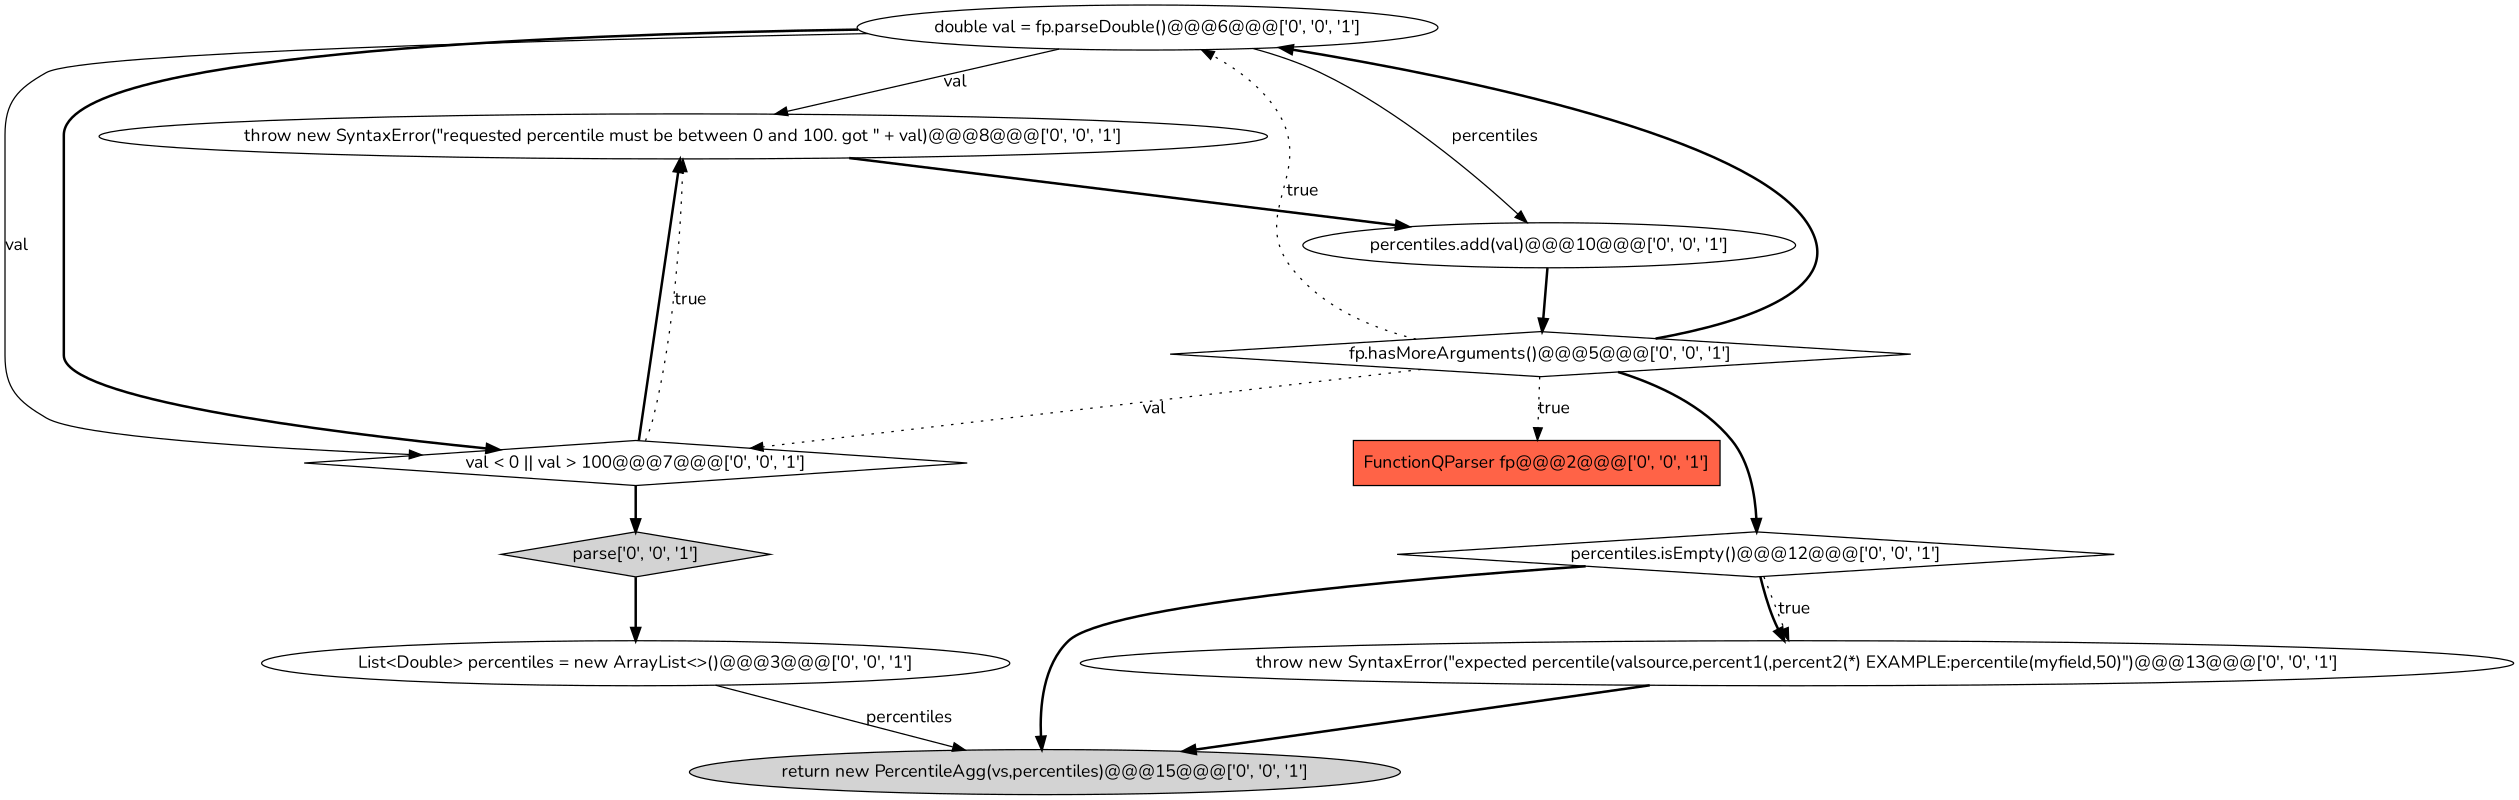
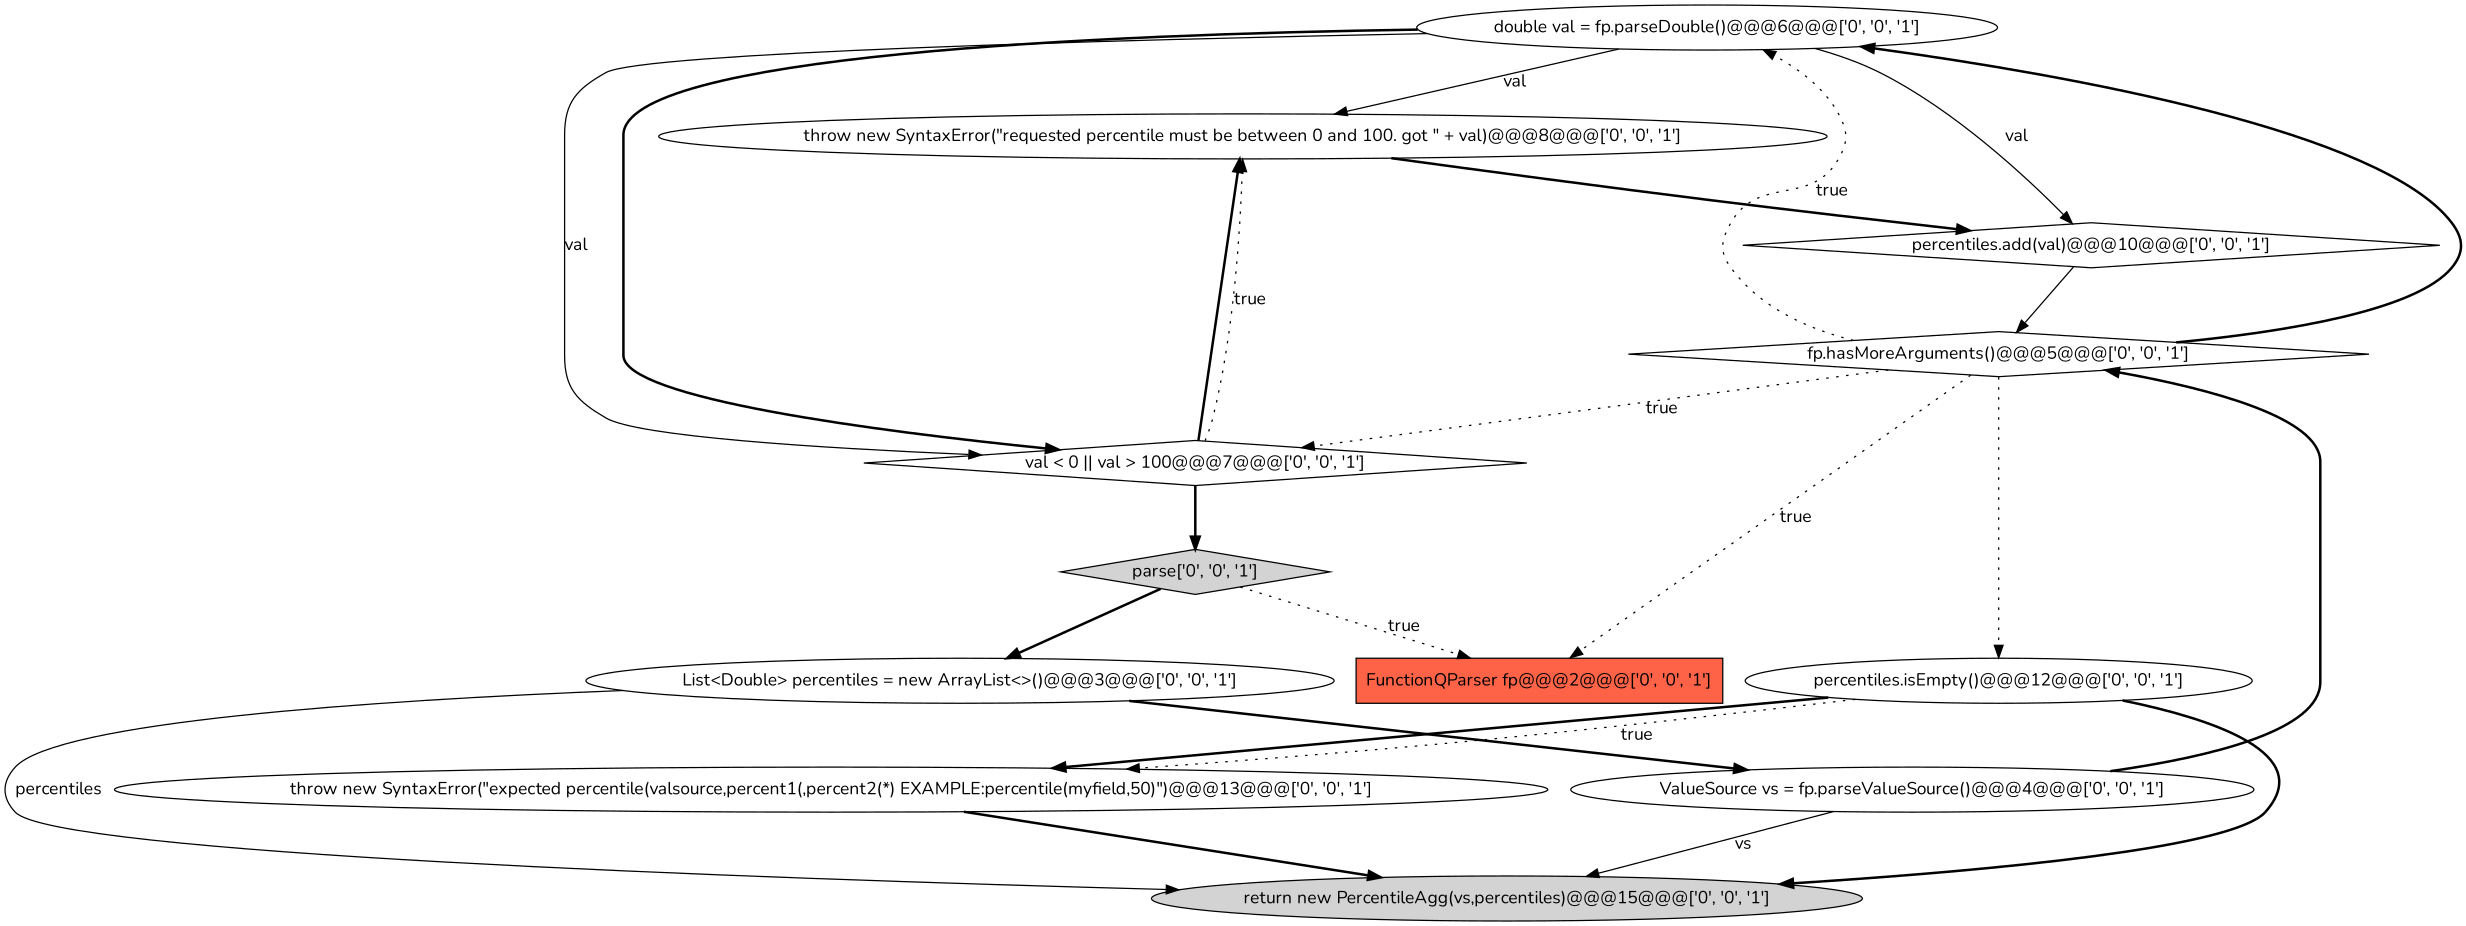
(1495, 136) -> (2017, 136)
(1549, 245) -> (2091, 245)
(1545, 293) -> (2049, 295)
(1154, 409) -> (1662, 409)
(1714, 422) -> (1999, 511)
(1756, 554) -> (1999, 681)
none -> (1349, 621)
none -> (1912, 790)
